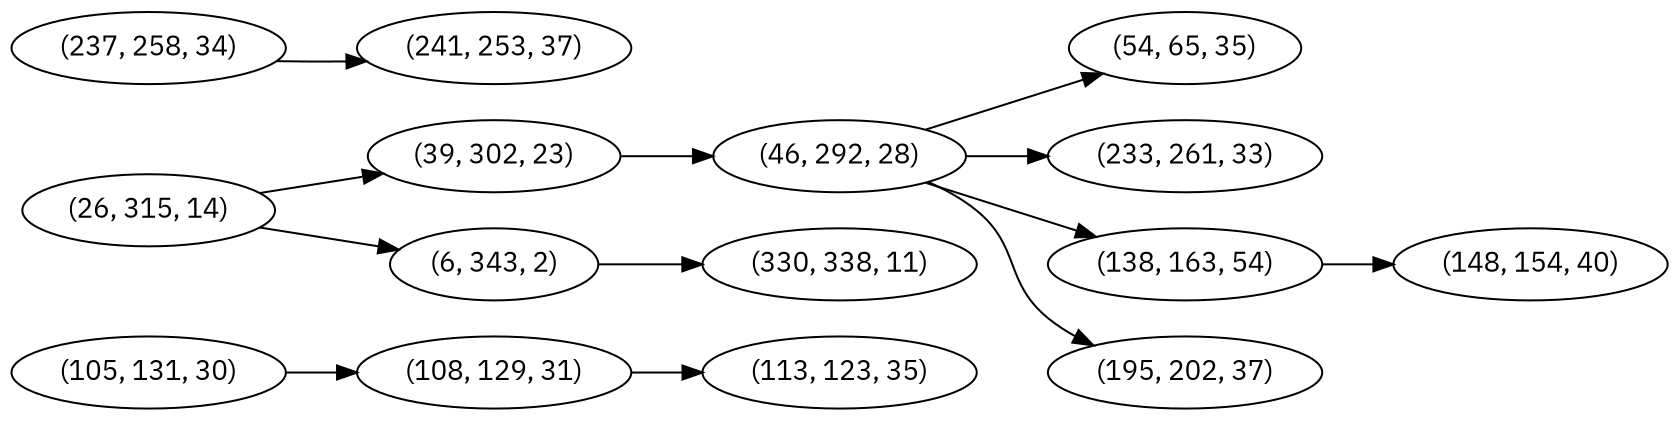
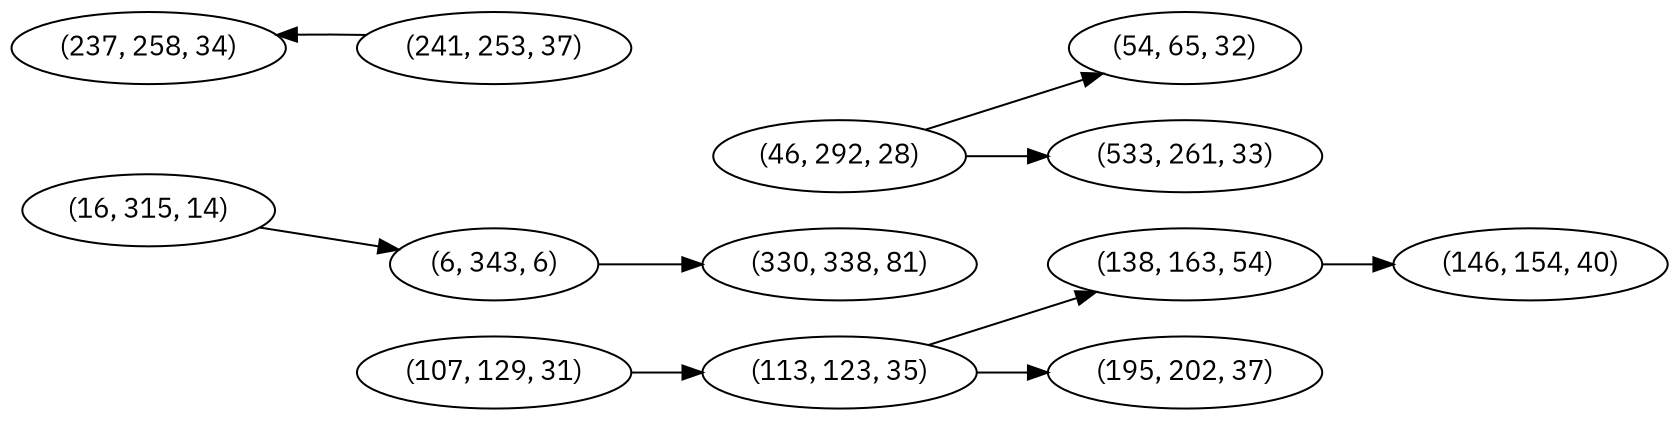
(1185, 48) -> (1185, 48)
(312, 62) -> (332, 35)
(494, 156) -> none
(1185, 156) -> (1185, 156)
(1001, 207) -> (1003, 321)
(149, 210) -> (149, 210)
(1008, 253) -> (1002, 373)
(494, 264) -> (494, 264)
(840, 264) -> (840, 264)
(1531, 264) -> (1531, 264)
(149, 373) -> none
(494, 373) -> (494, 373)
